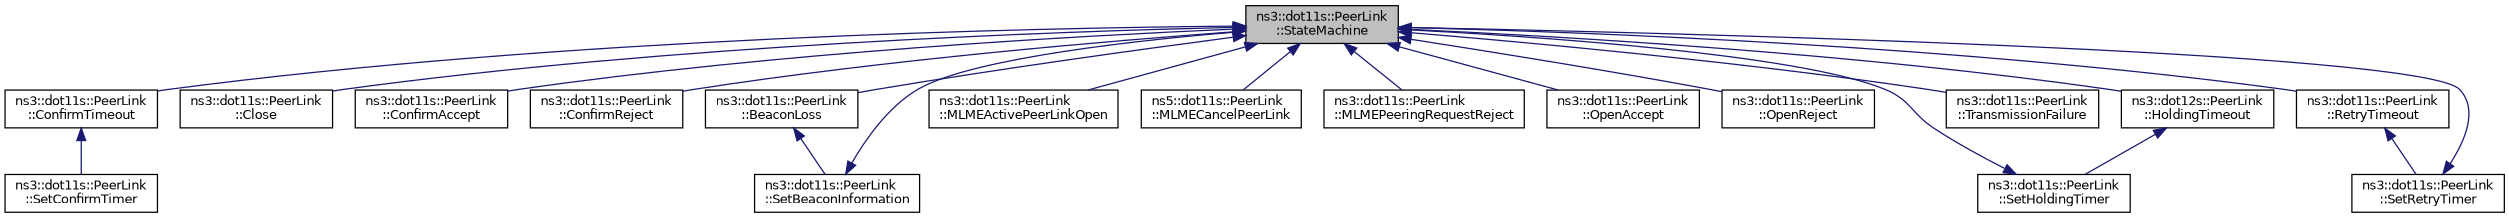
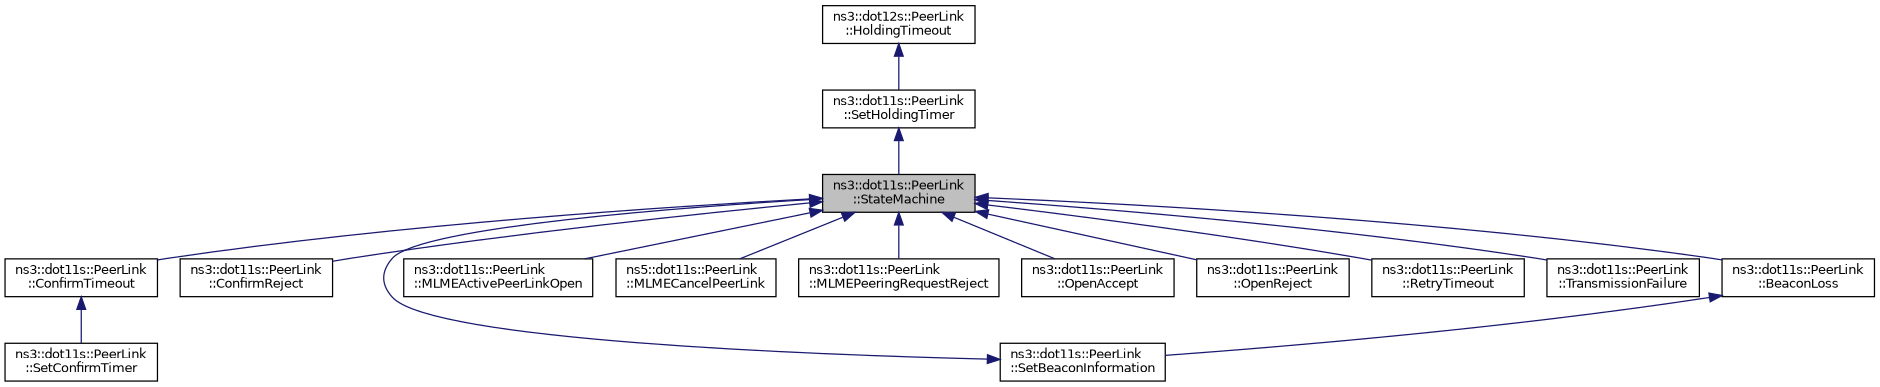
(1767, 52) -> none
(256, 109) -> none
(431, 109) -> none
(2428, 193) -> none
